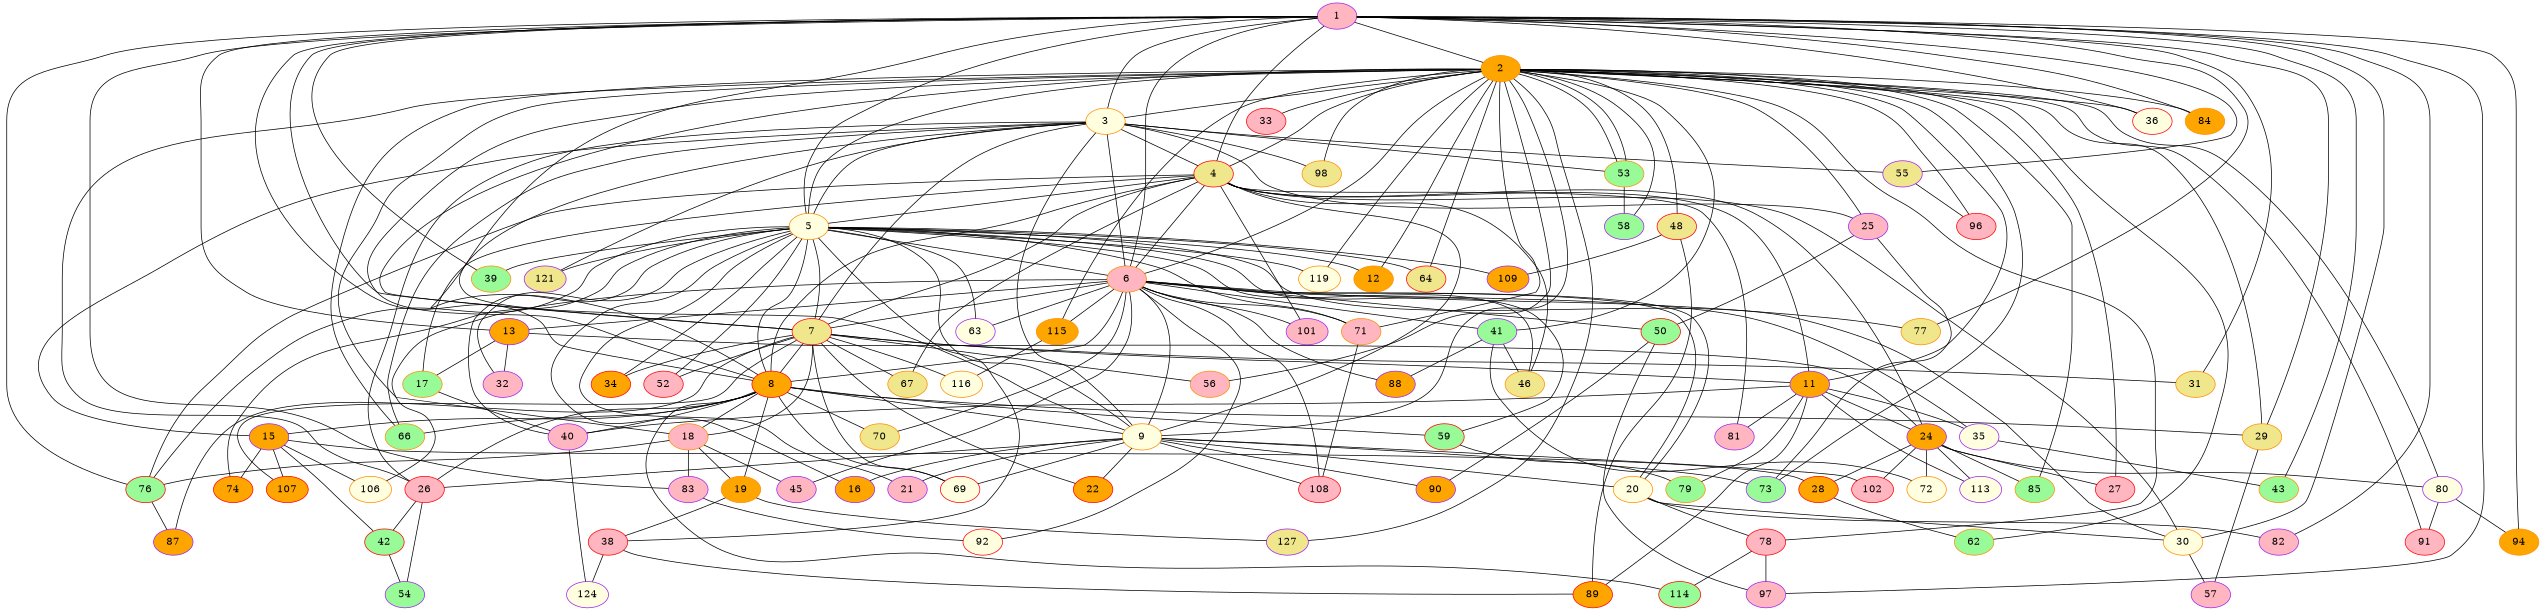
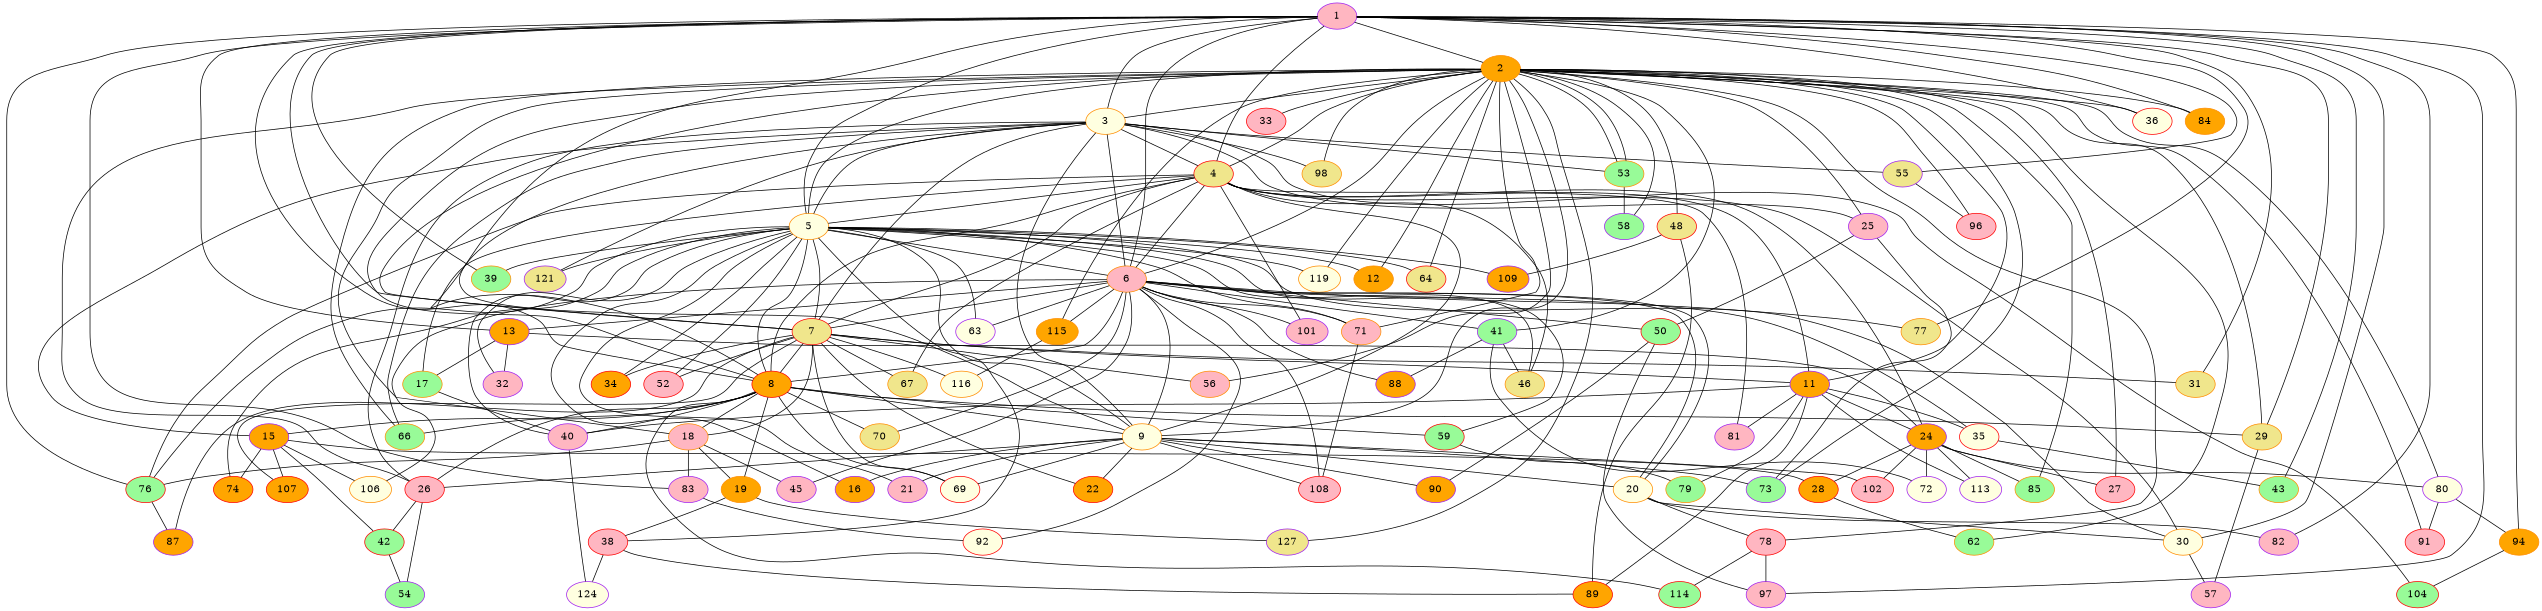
(1979, 437) -> (1979, 437)
(1927, 489) -> (1927, 489)
none -> (2418, 595)
